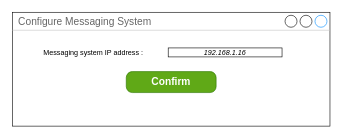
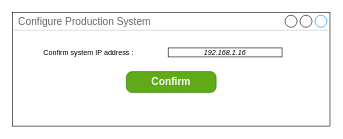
(87, 23) -> (90, 23)
(96, 53) -> (92, 53)
